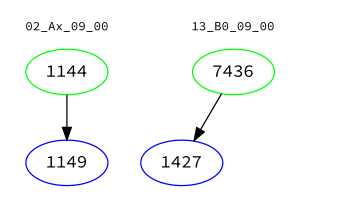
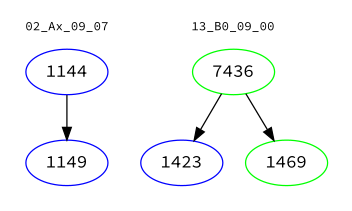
(68, 27) -> (68, 27)
(67, 72) -> (67, 72)
(182, 163) -> (182, 163)
none -> (287, 163)
